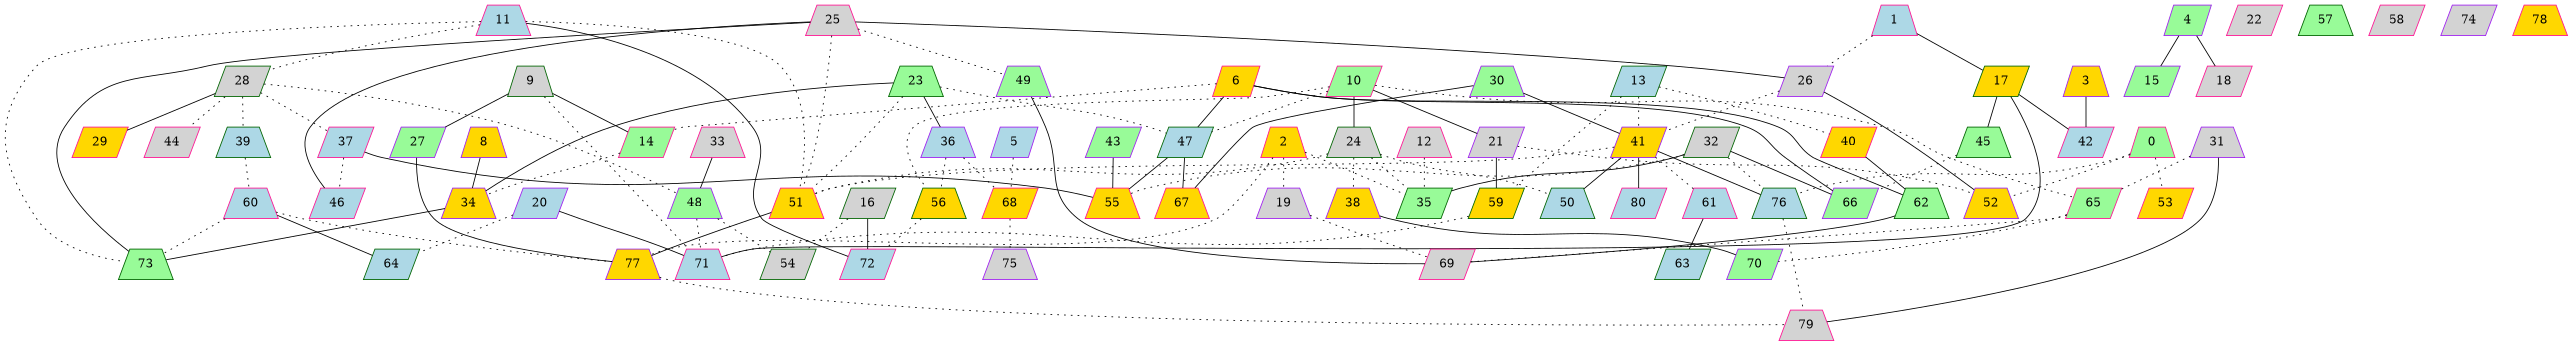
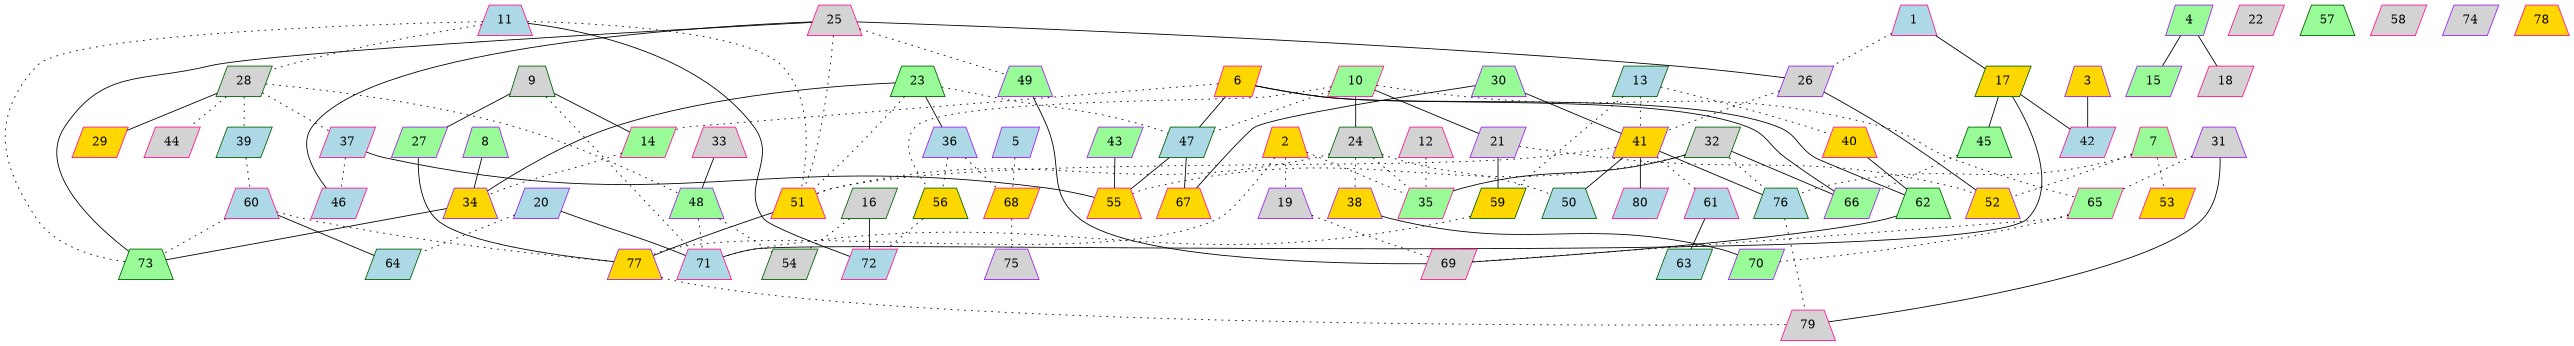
(243, 142) -> (244, 142)
(484, 142) -> (486, 142)
(1849, 142) -> (1850, 142)
(2152, 142) -> (2154, 142)
(1424, 203) -> (1426, 203)
